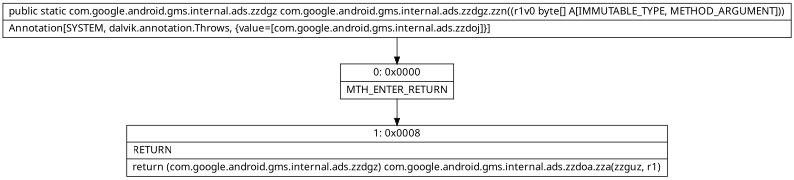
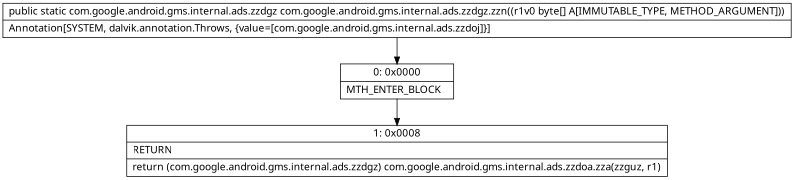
(397, 90) -> (394, 90)
